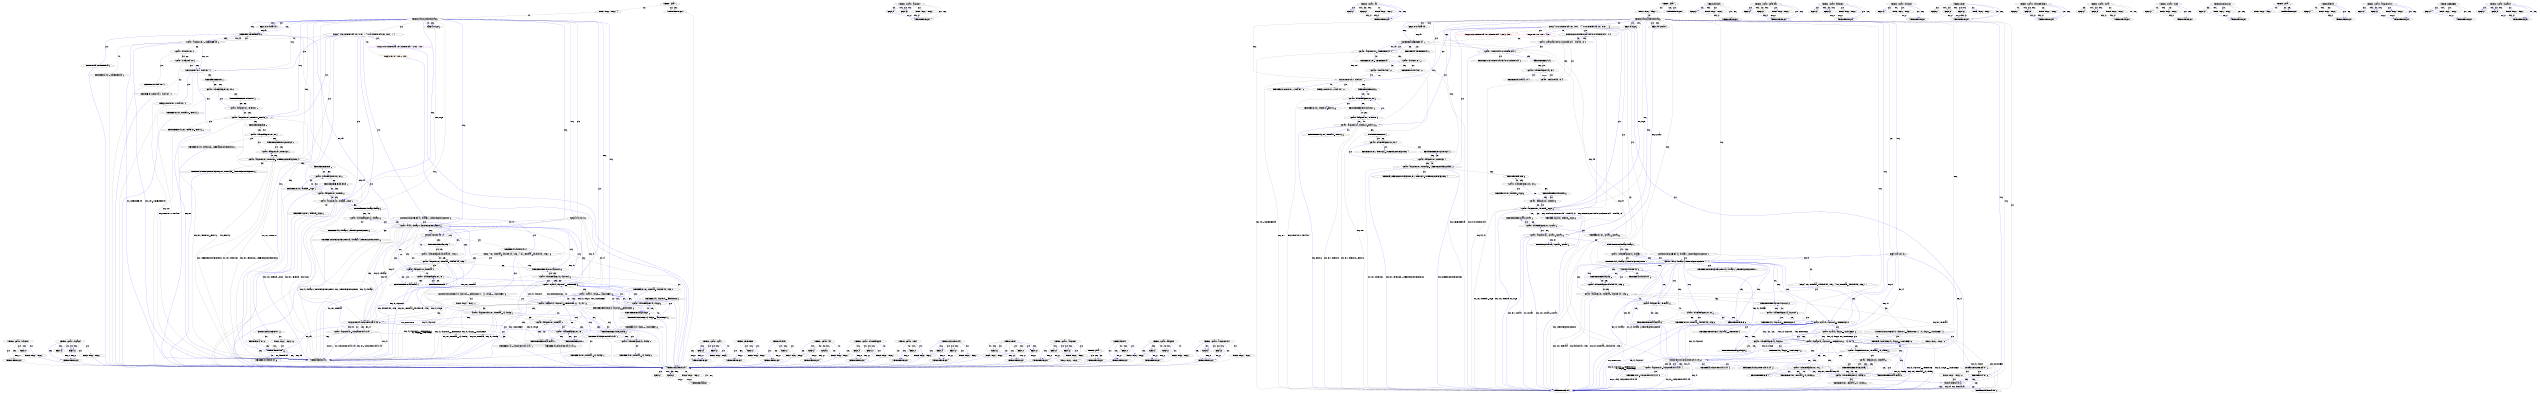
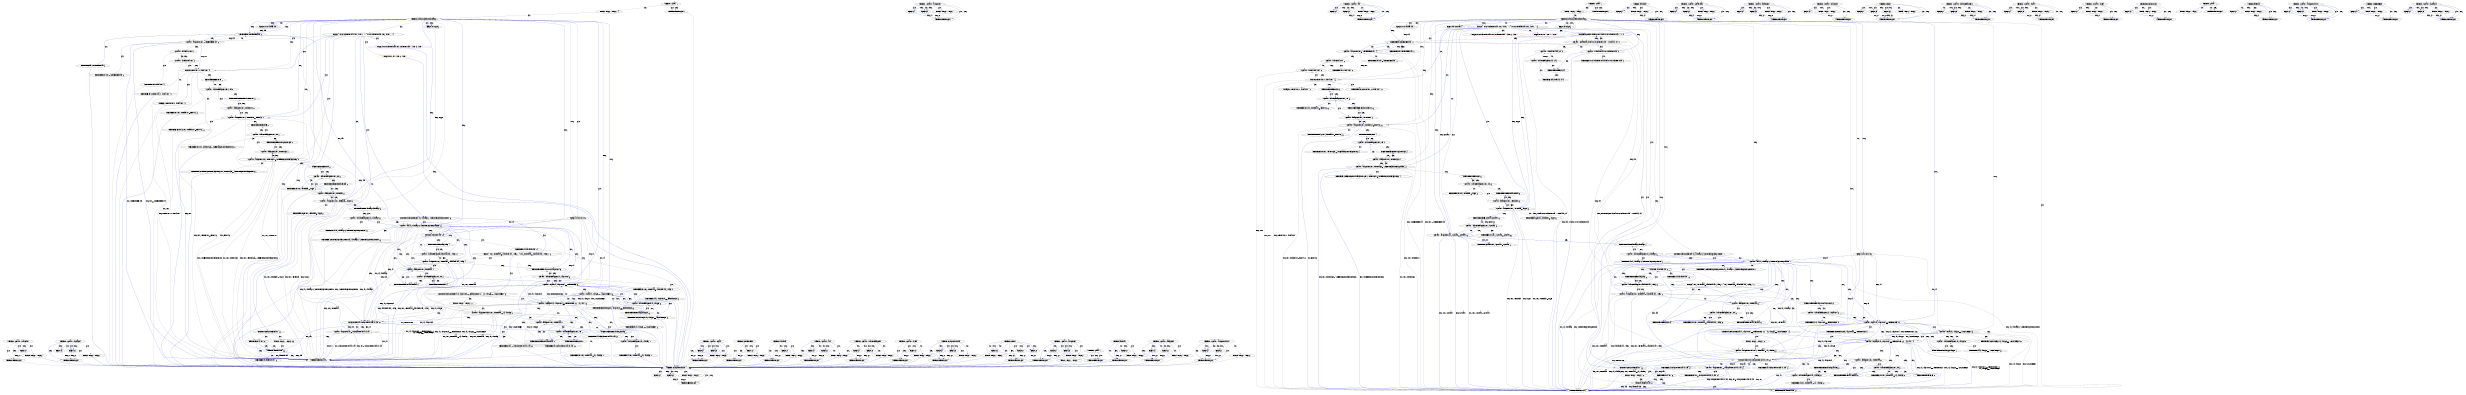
(1538, 65) -> (1555, 75)
(1651, 139) -> (1440, 129)
(1533, 222) -> (1490, 222)
